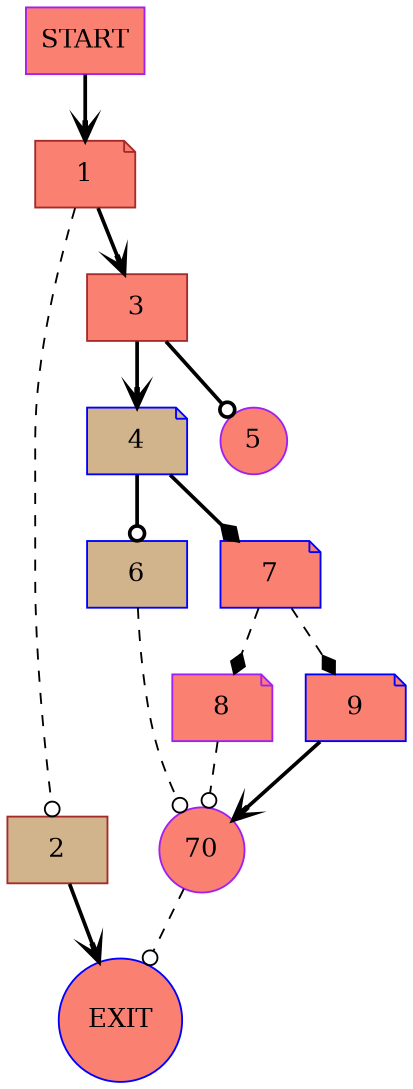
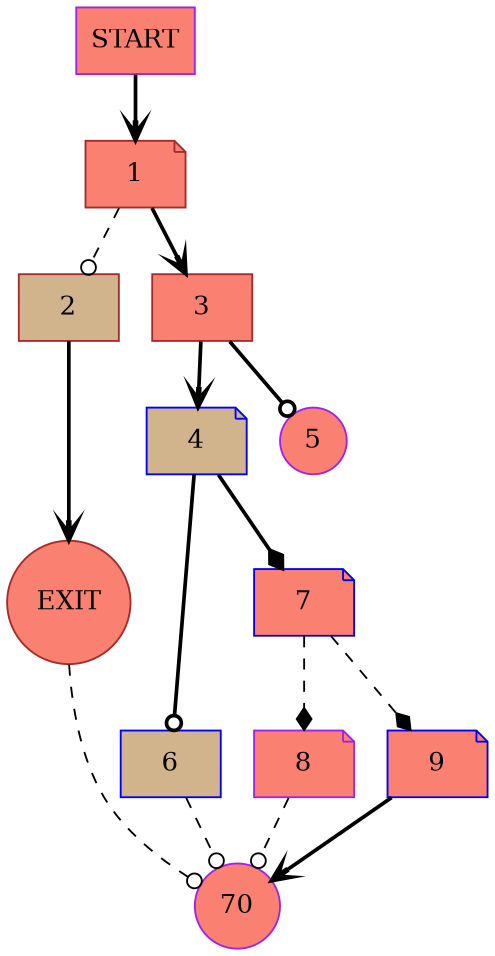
(169, 920) -> (99, 788)
(120, 1020) -> (69, 602)
